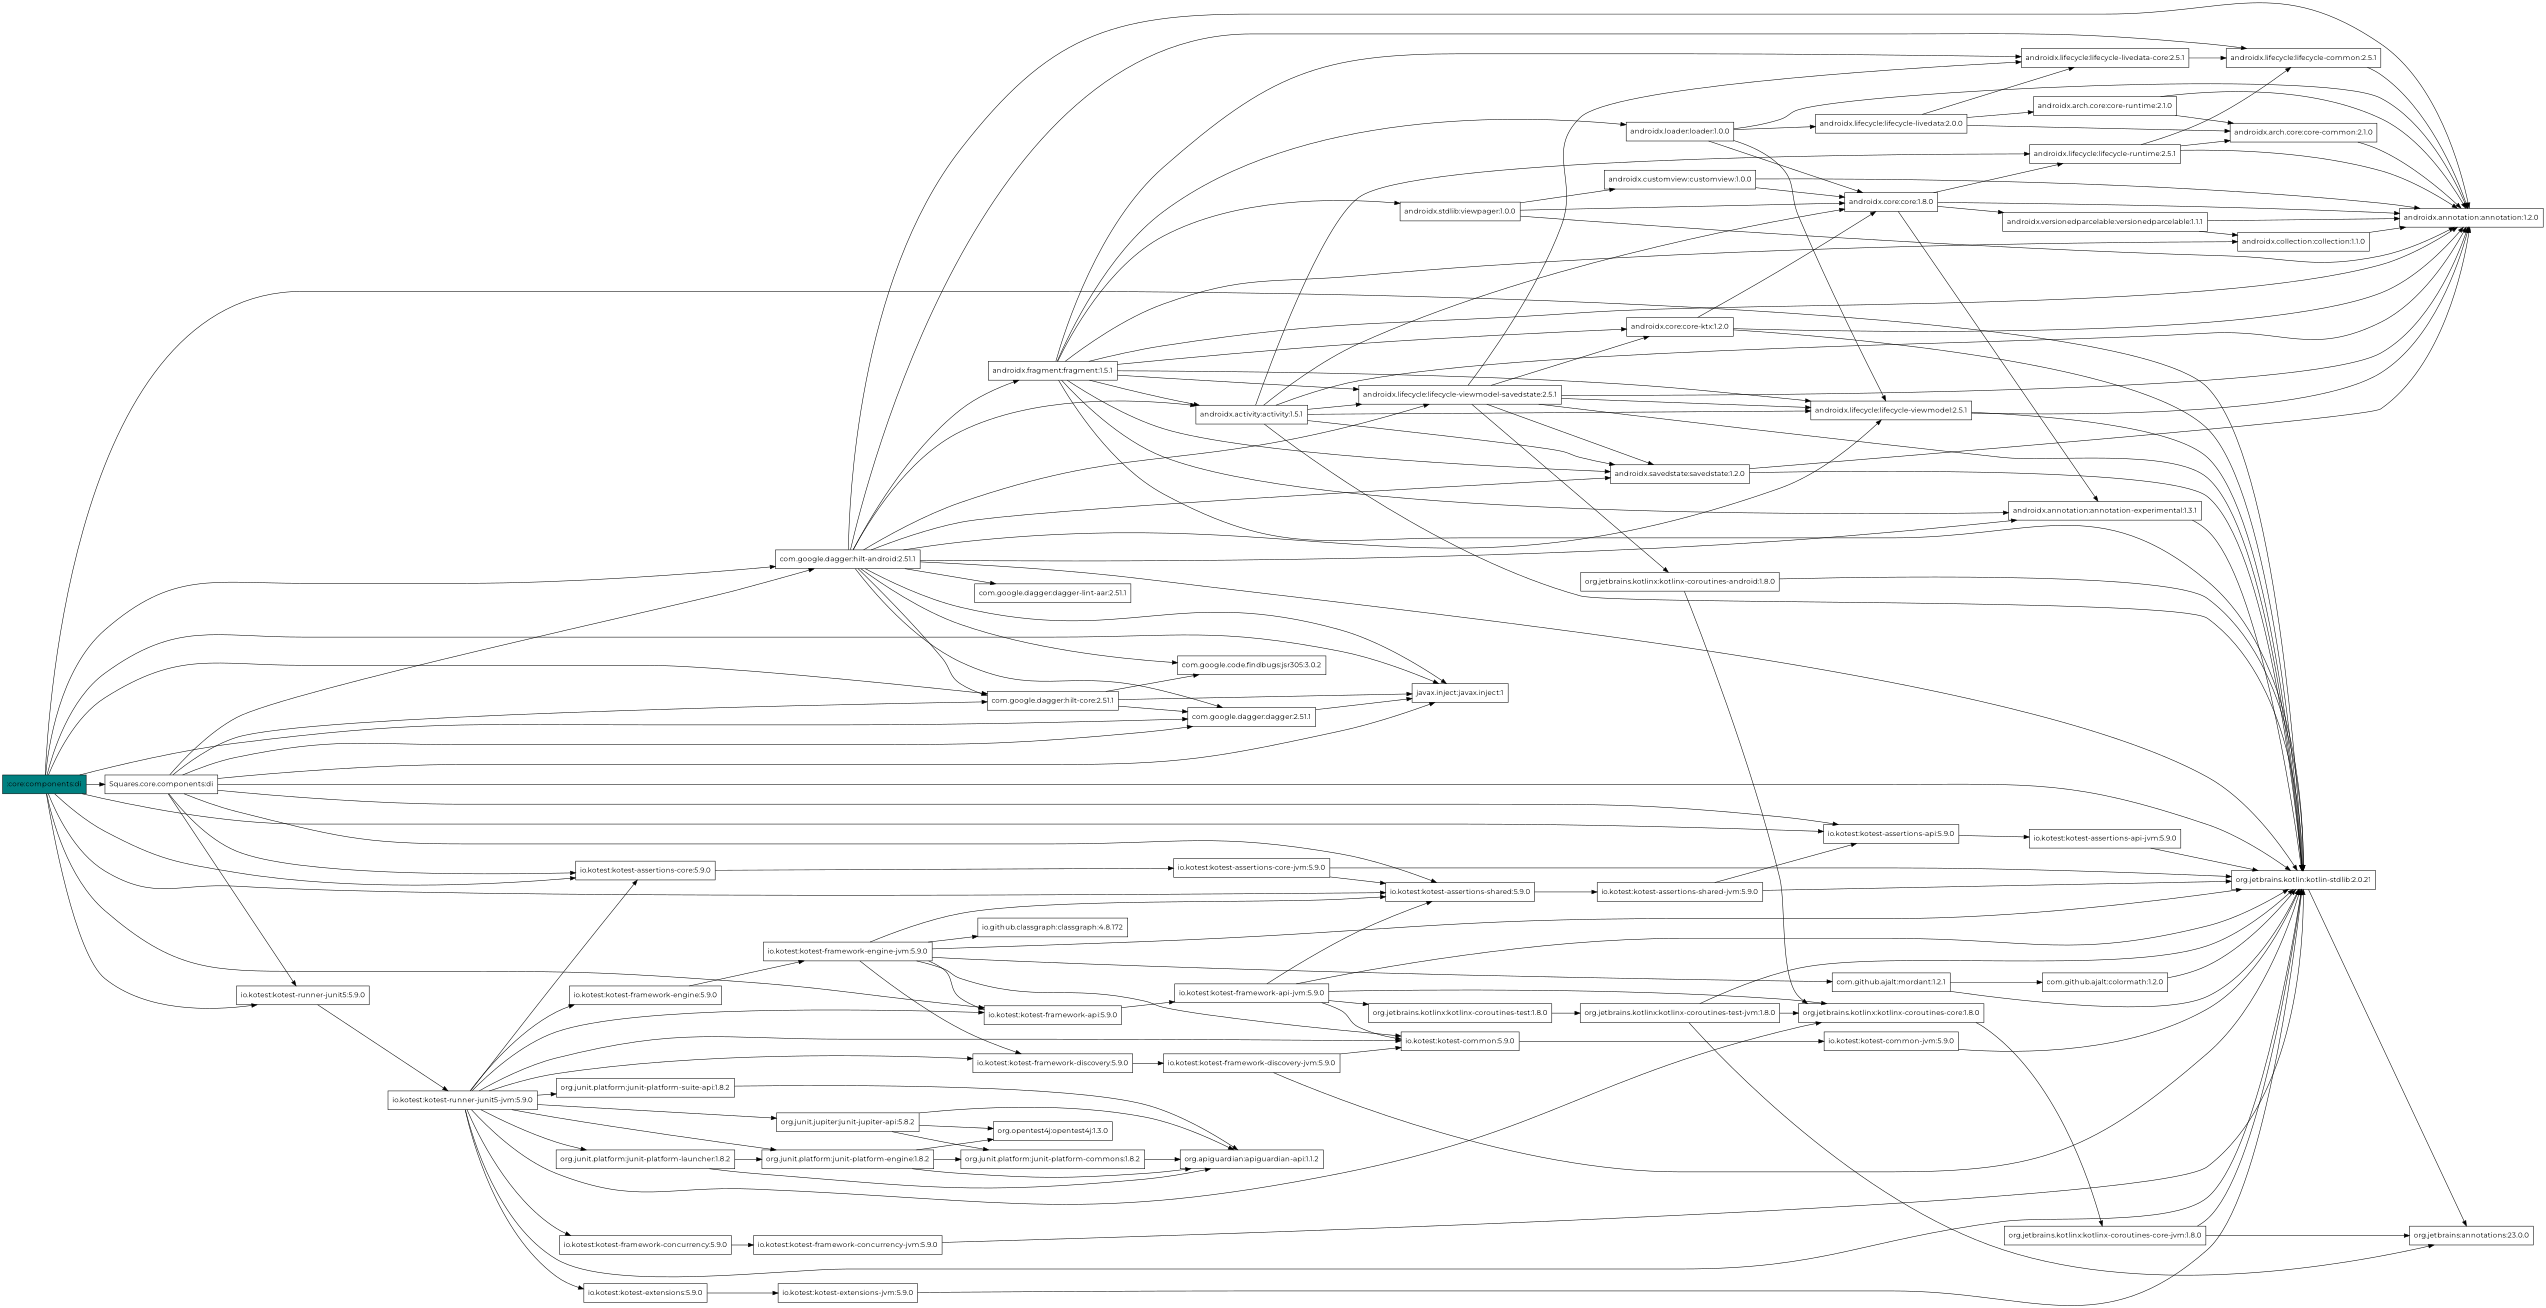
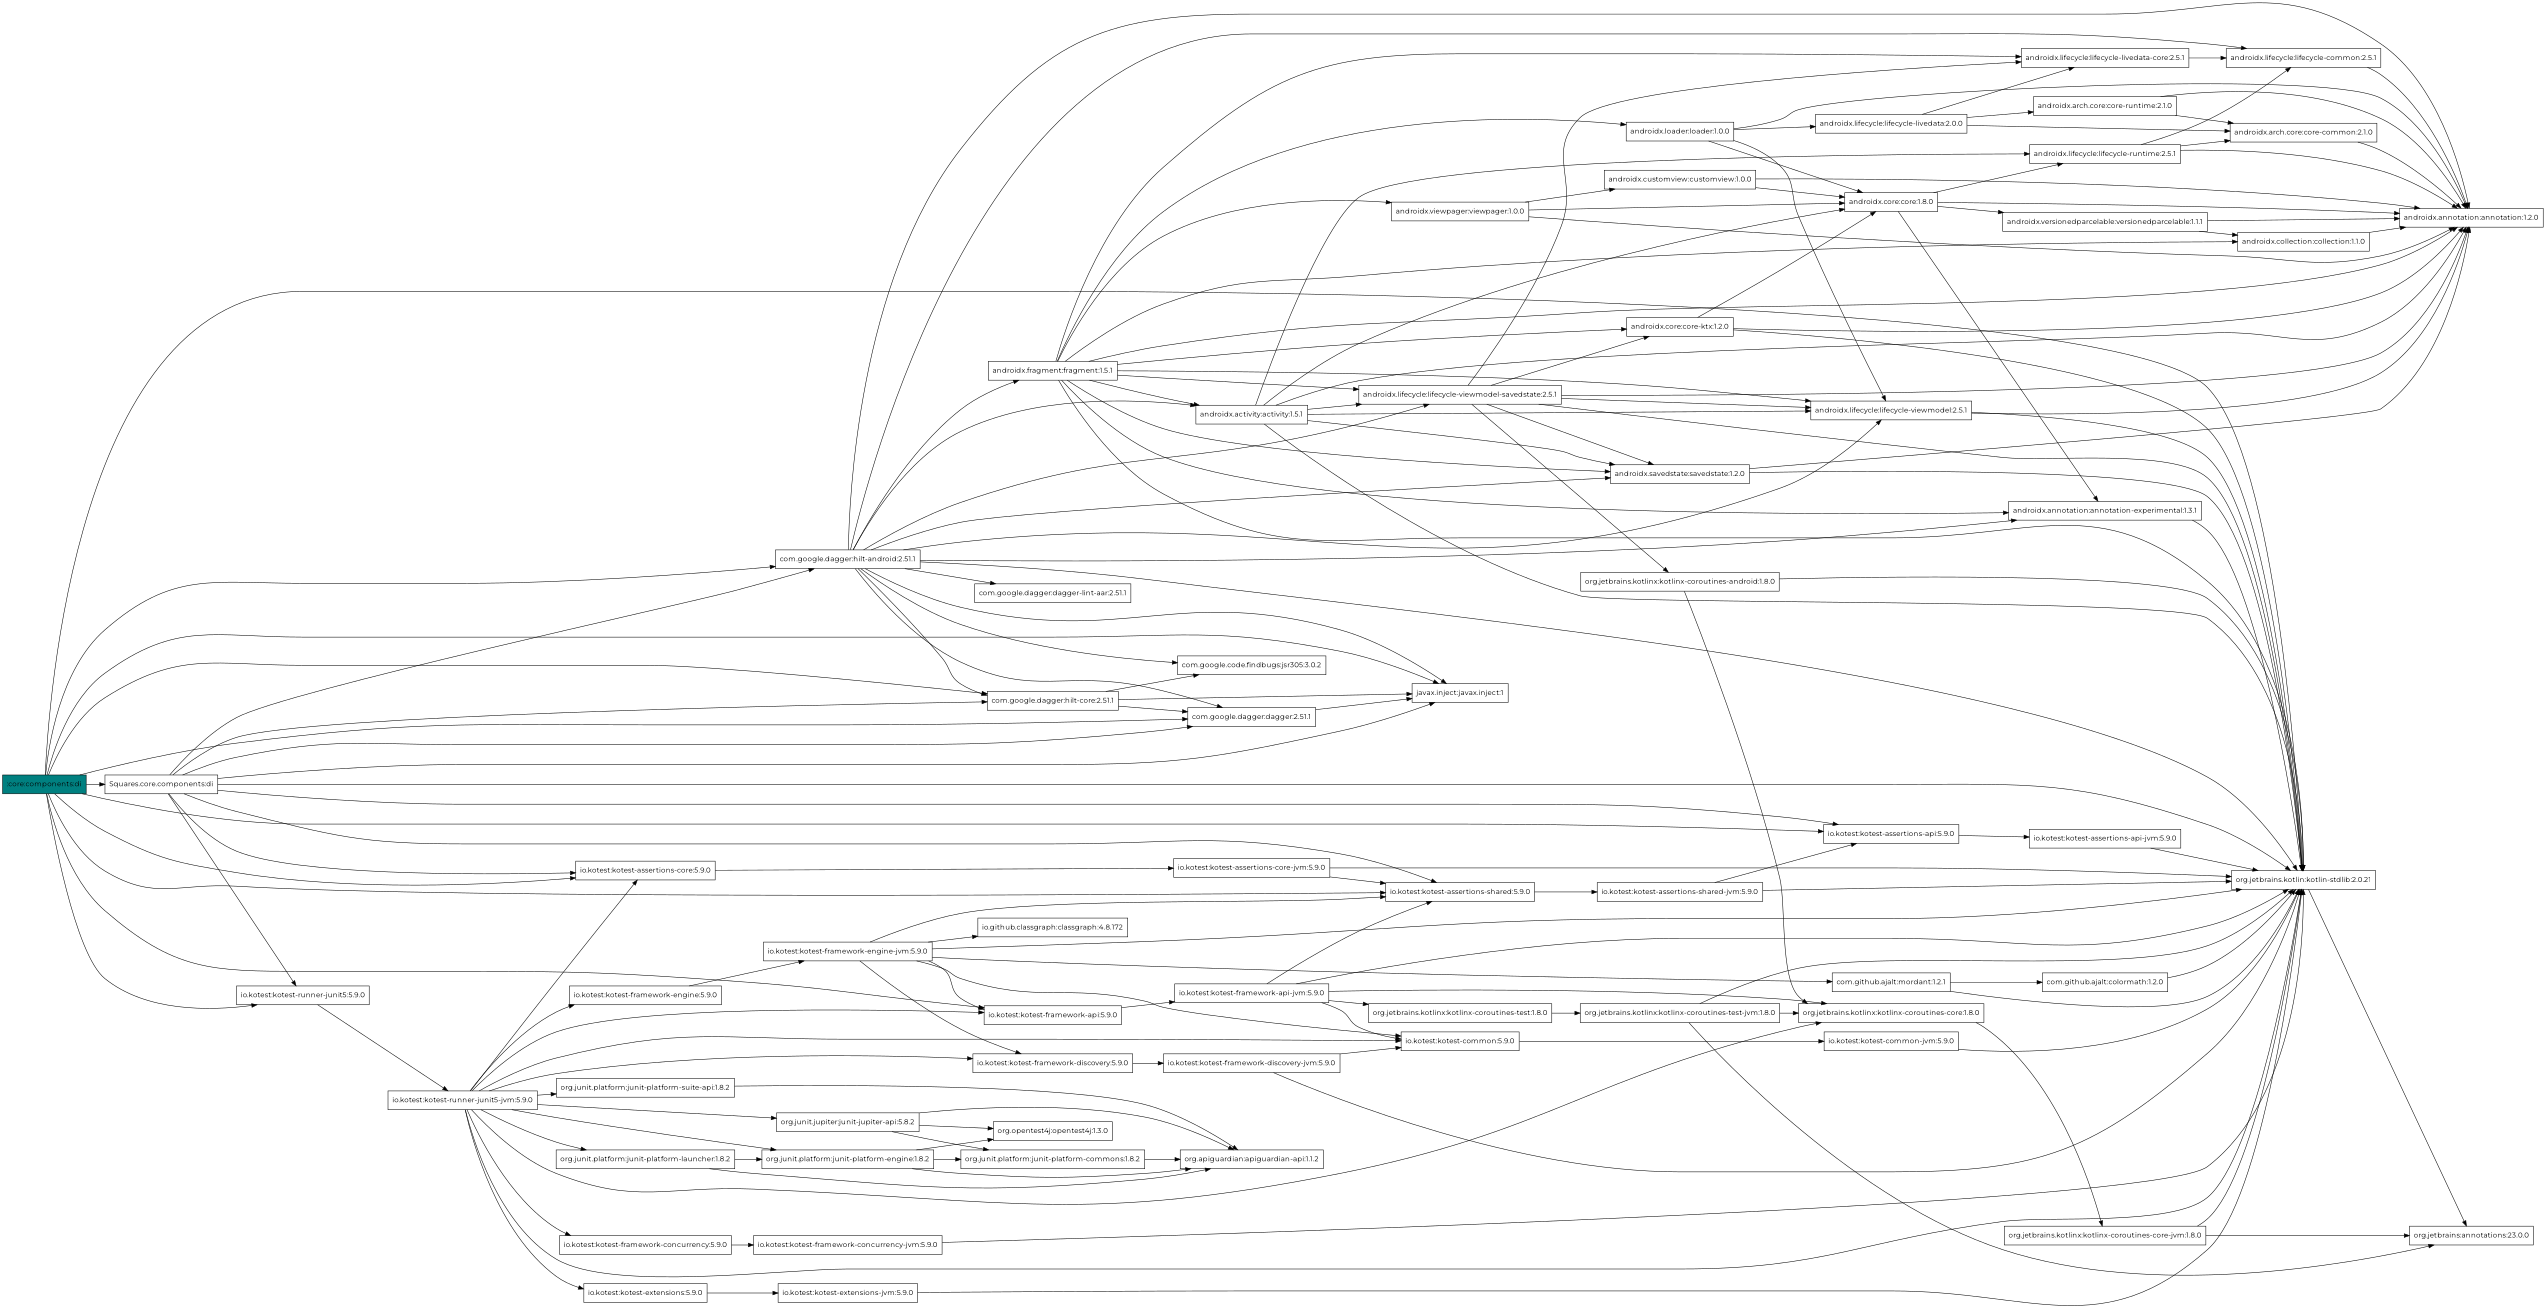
(1460, 212) -> (1460, 212)
